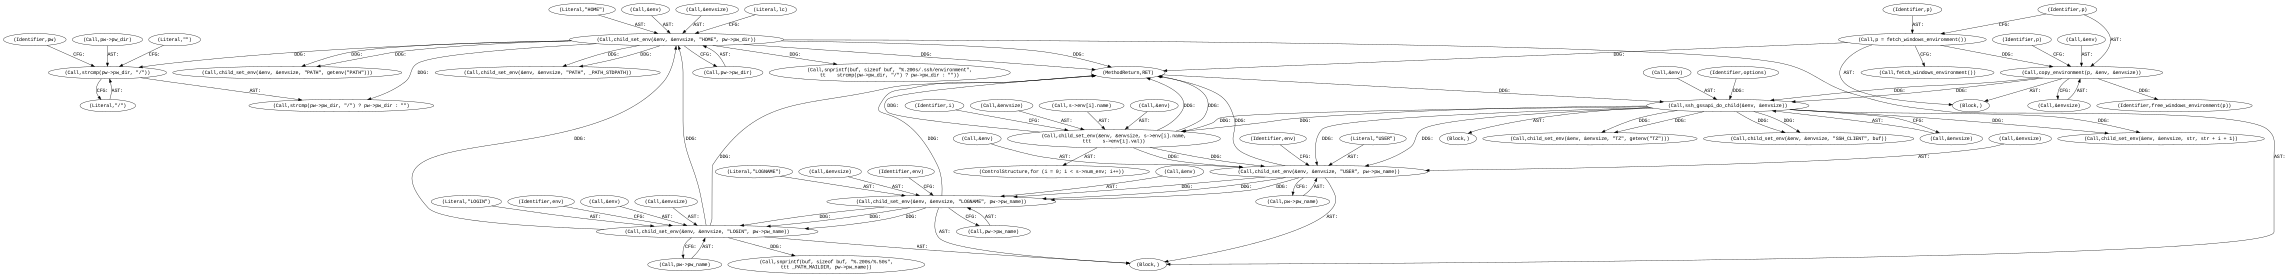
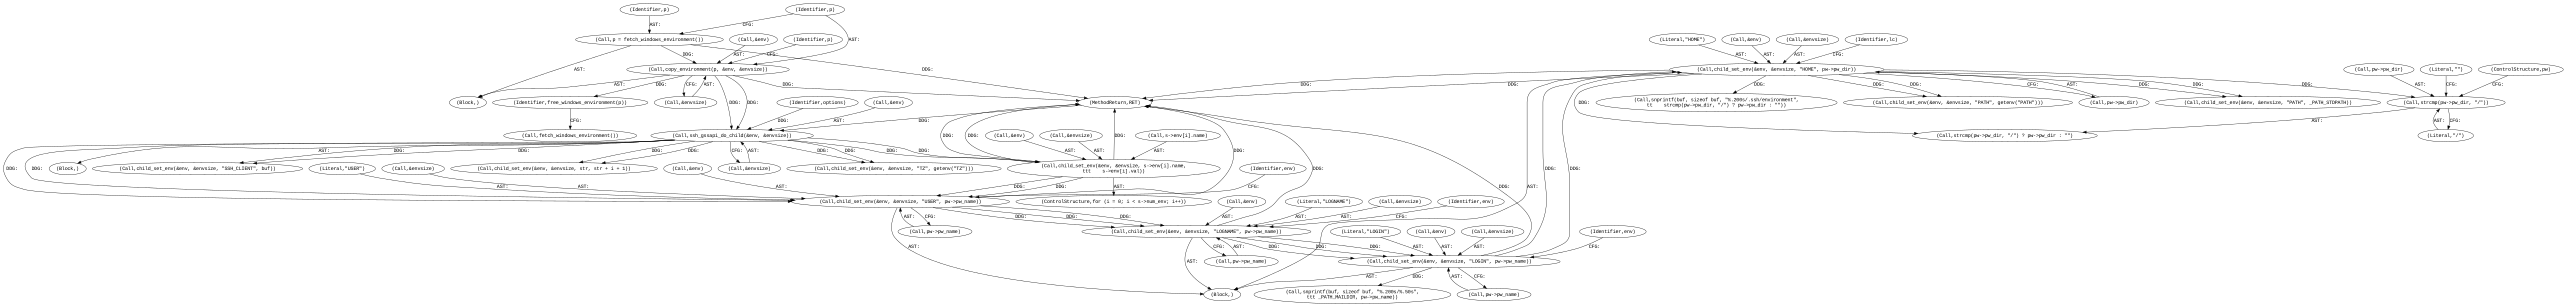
(771, 10) -> (1876, 40)
(35, 40) -> (2521, 70)
(1919, 55) -> (570, 117)
none -> (904, 93)
(934, 106) -> none
